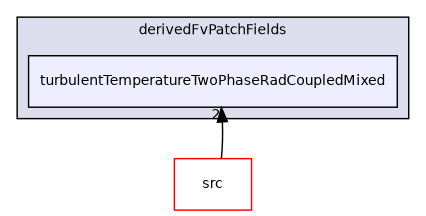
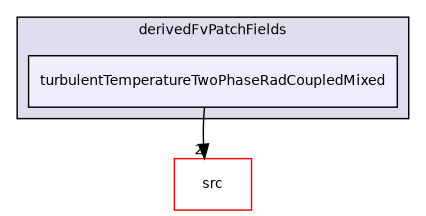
(222, 140) -> (203, 128)
